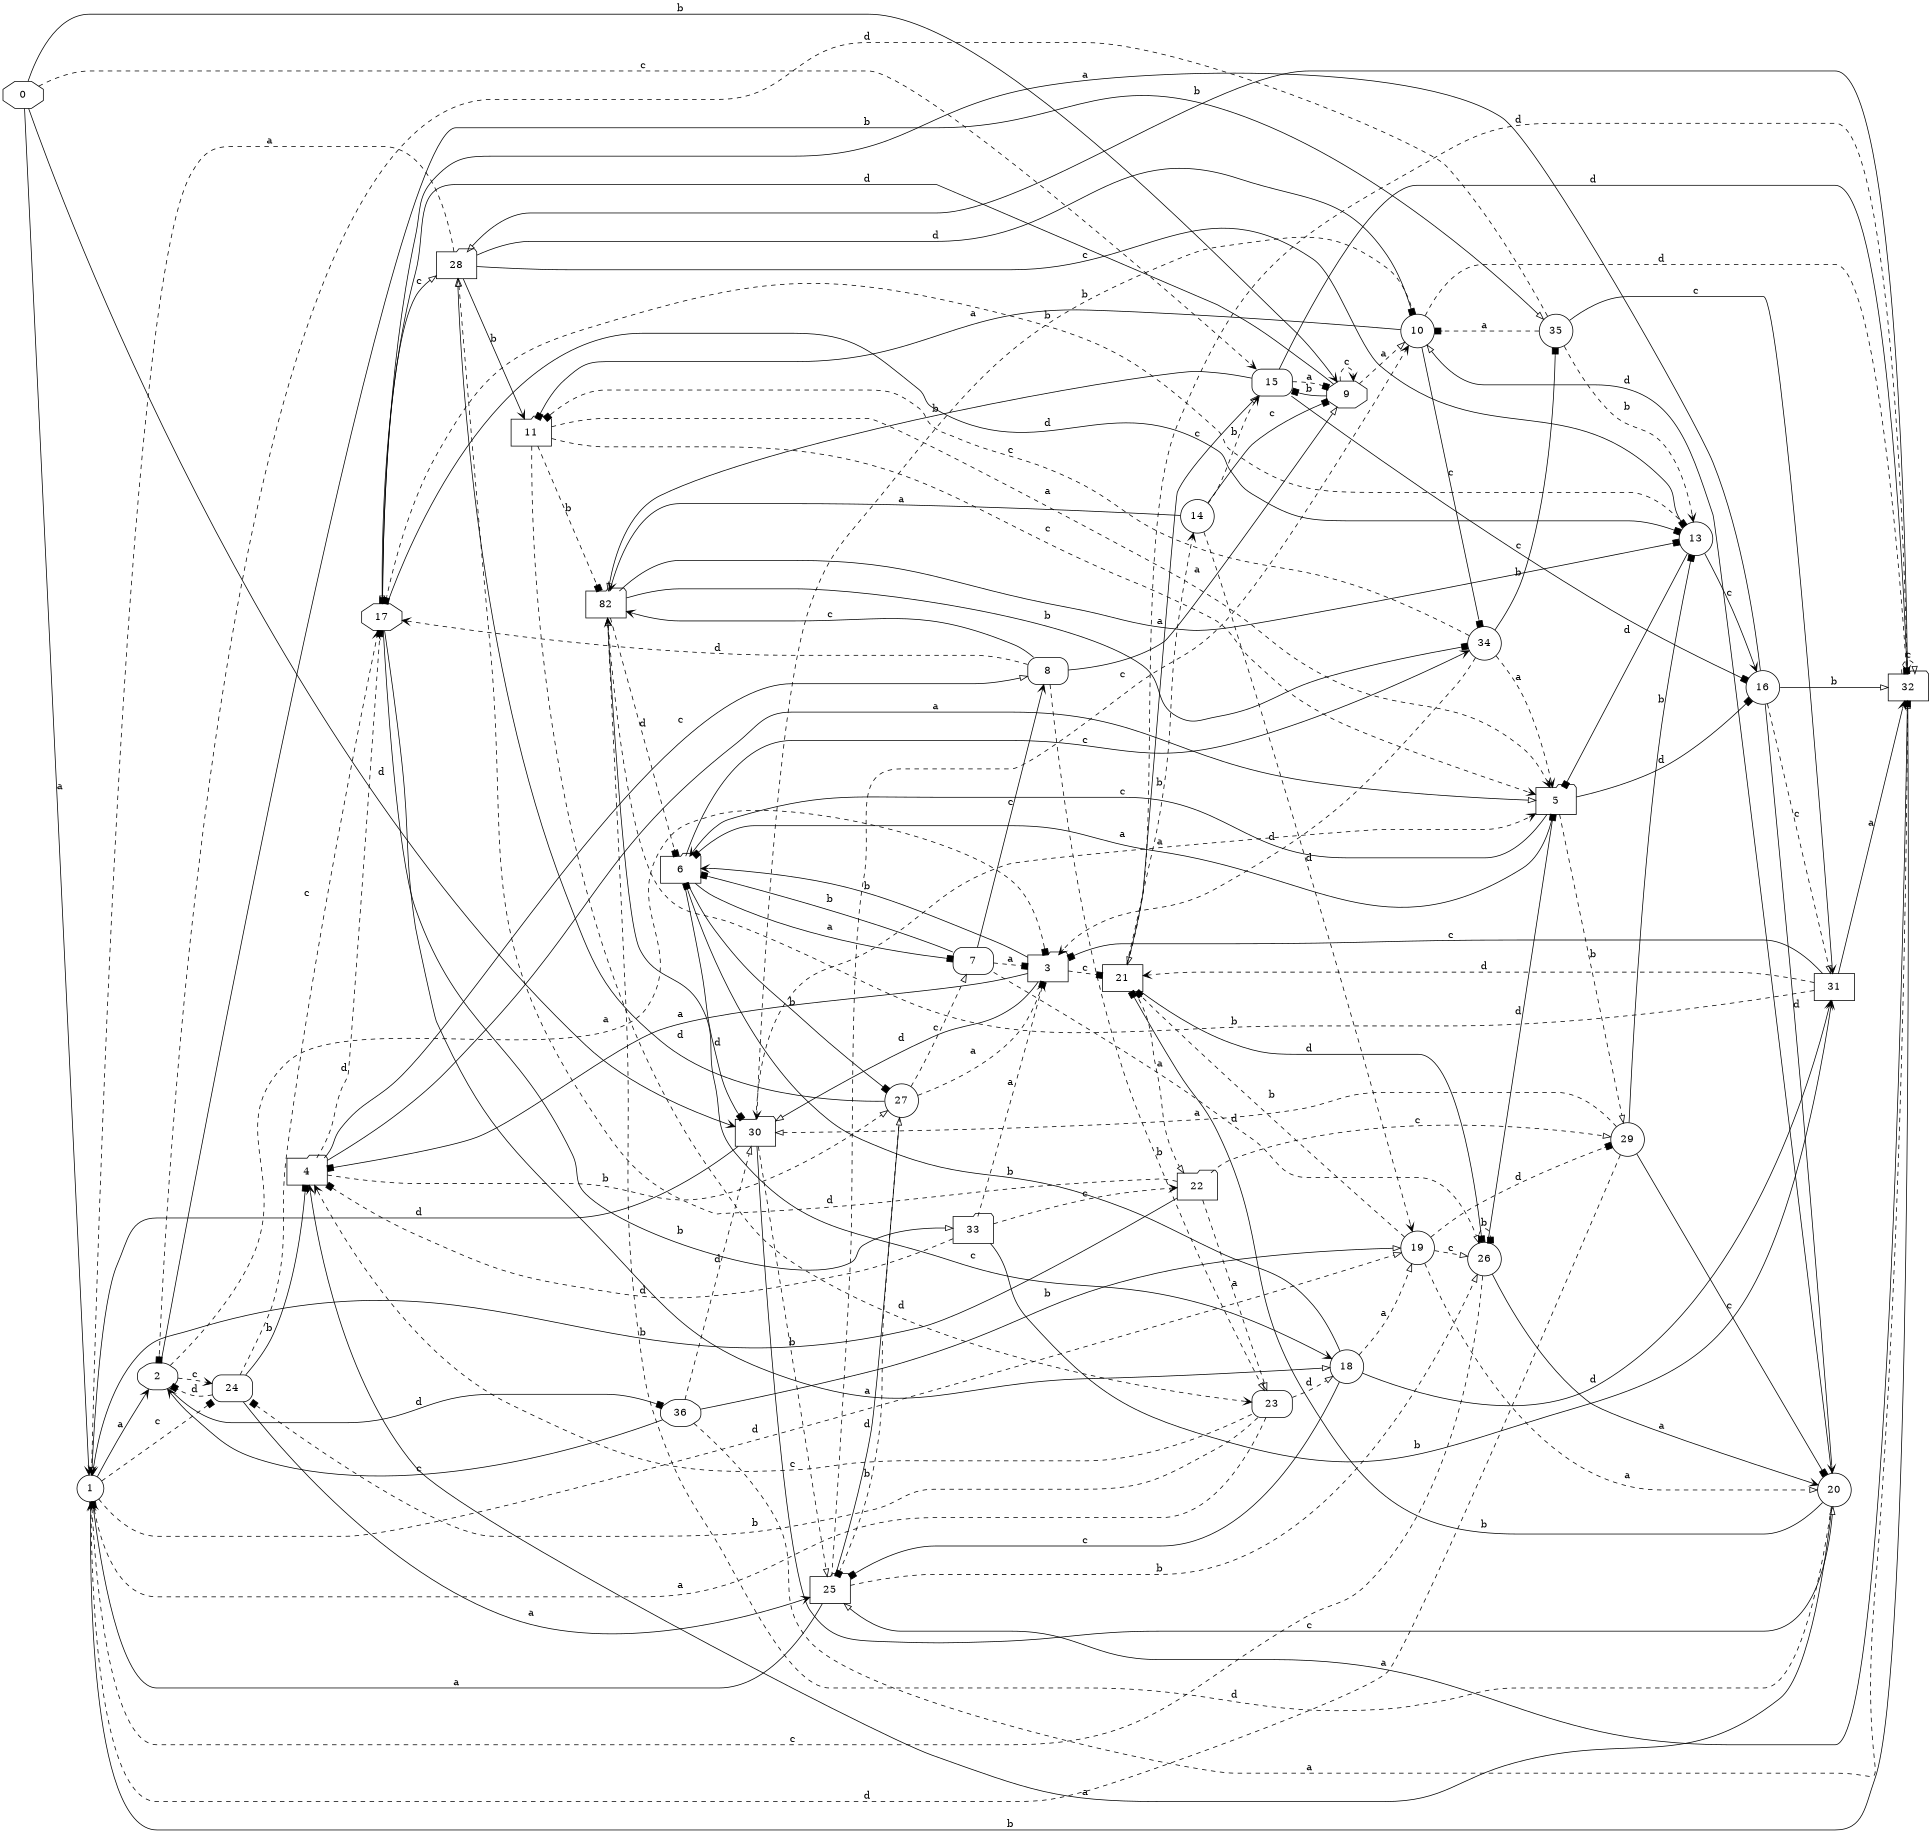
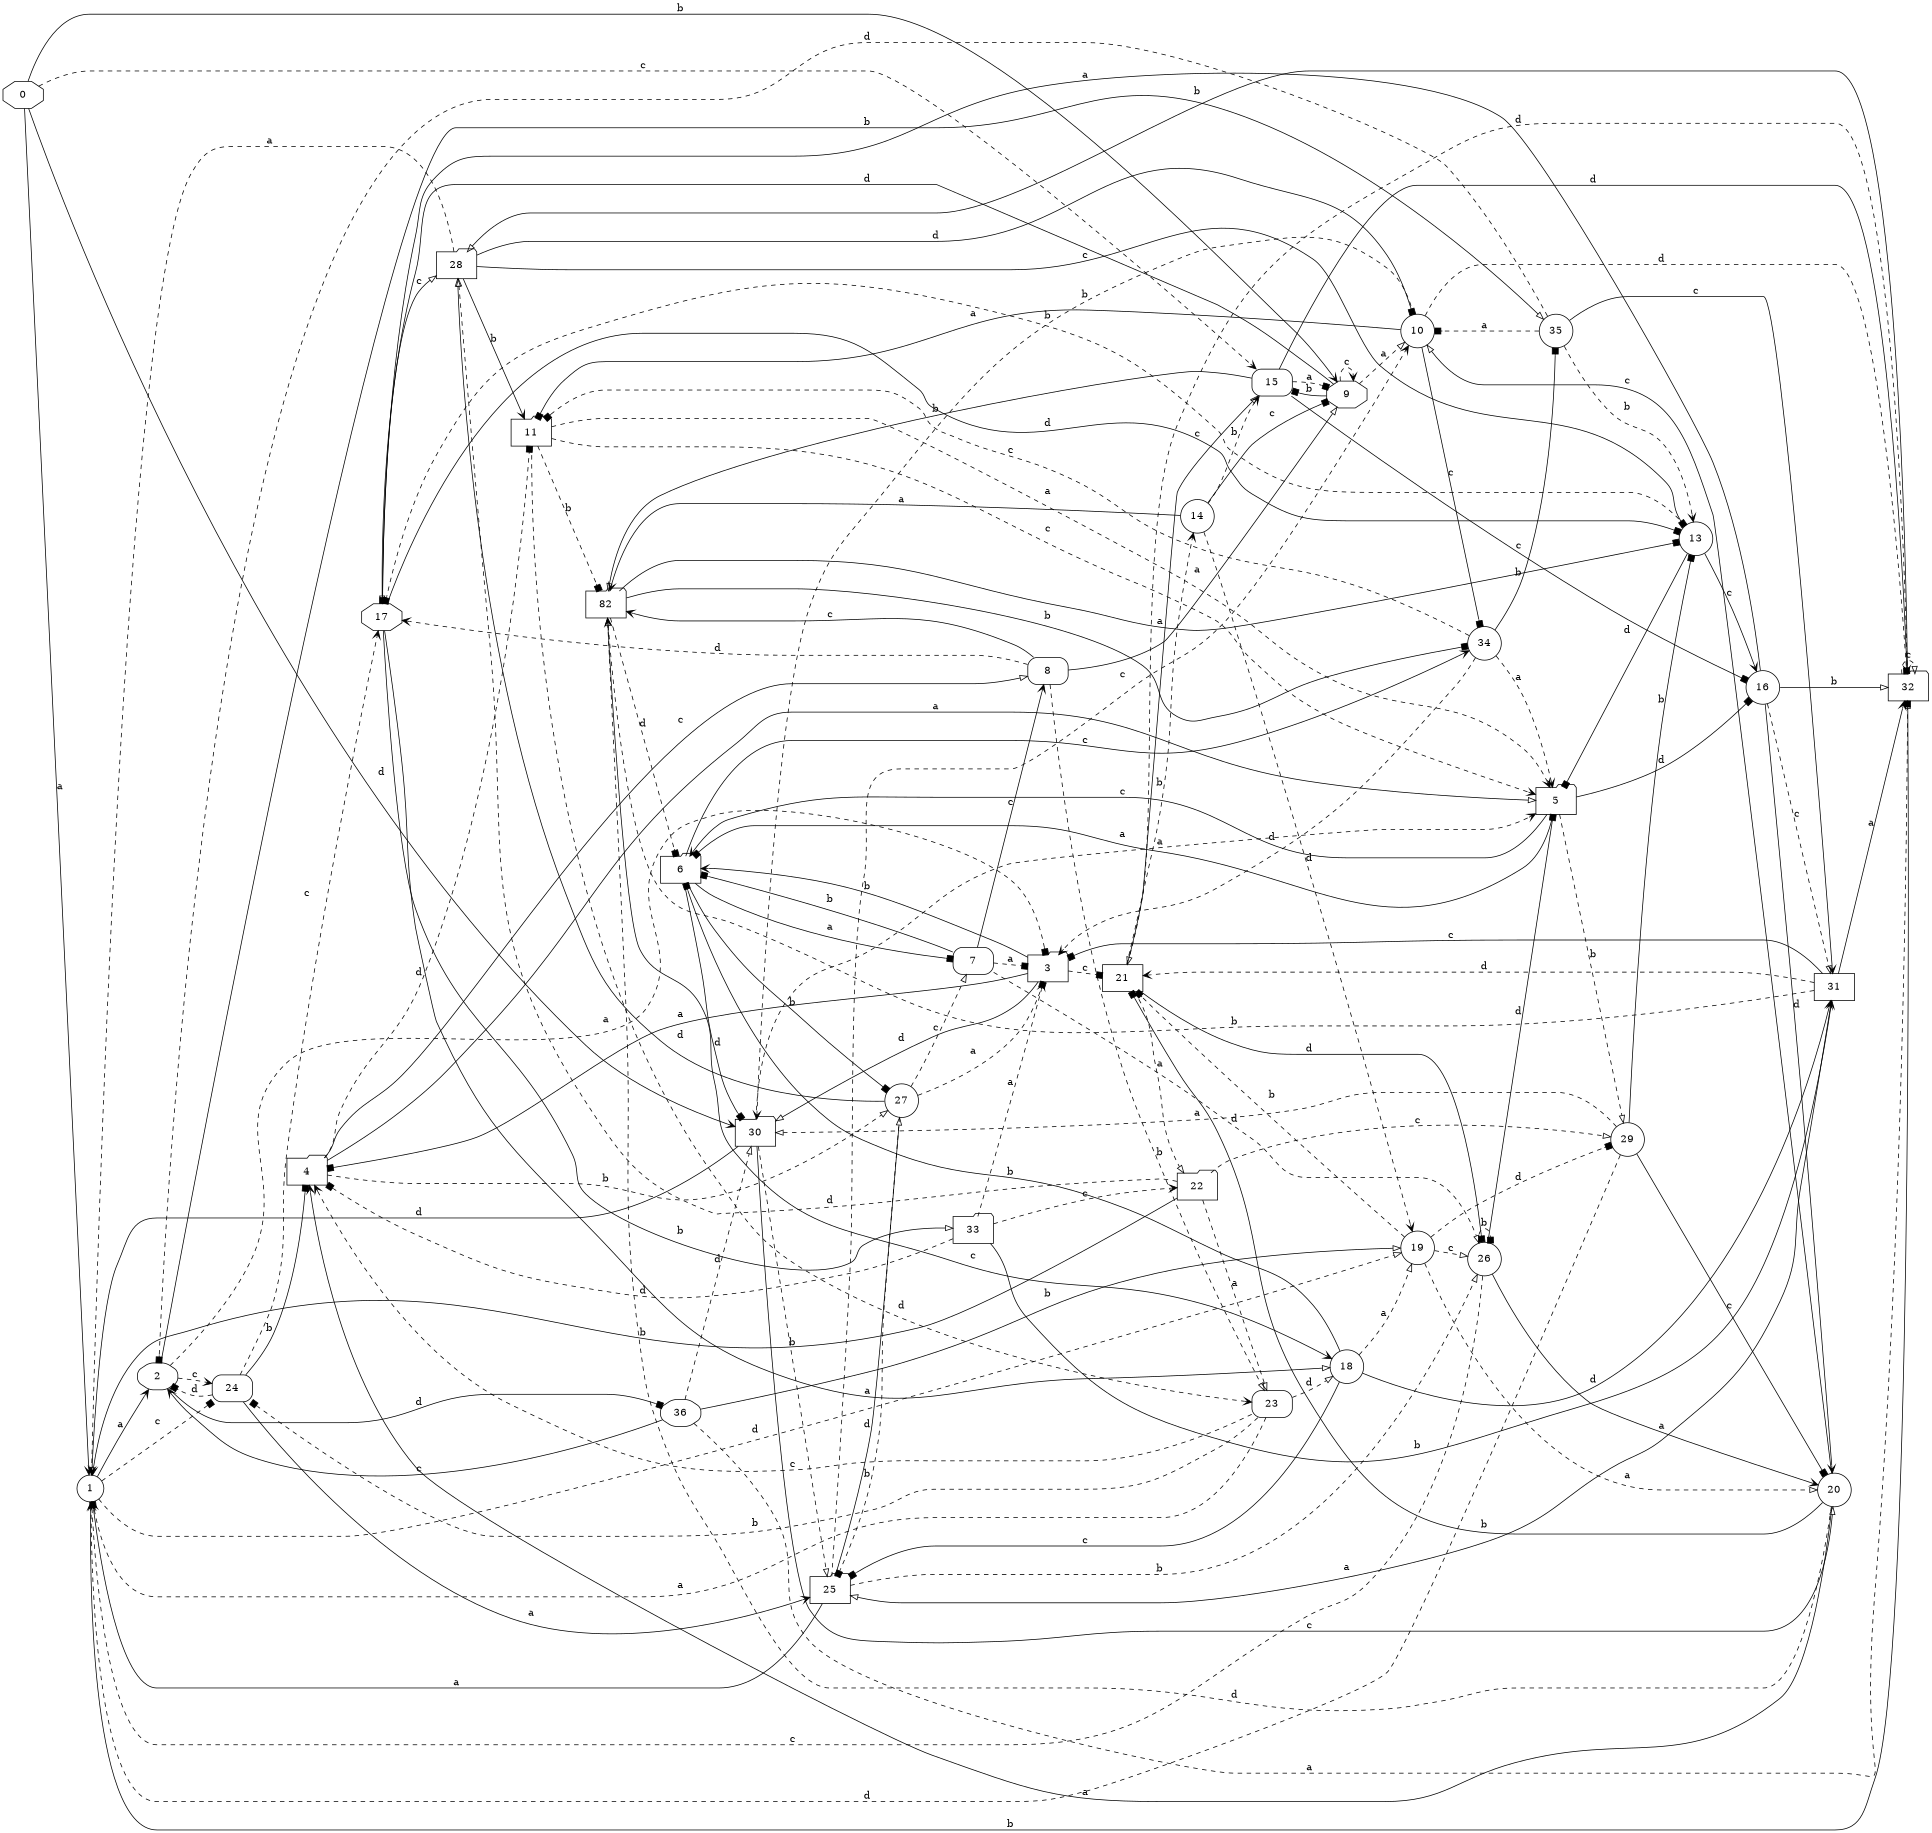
(1628, 381) -> (1628, 381)
(361, 901) -> (472, 821)
(1845, 1724) -> (1543, 1515)
